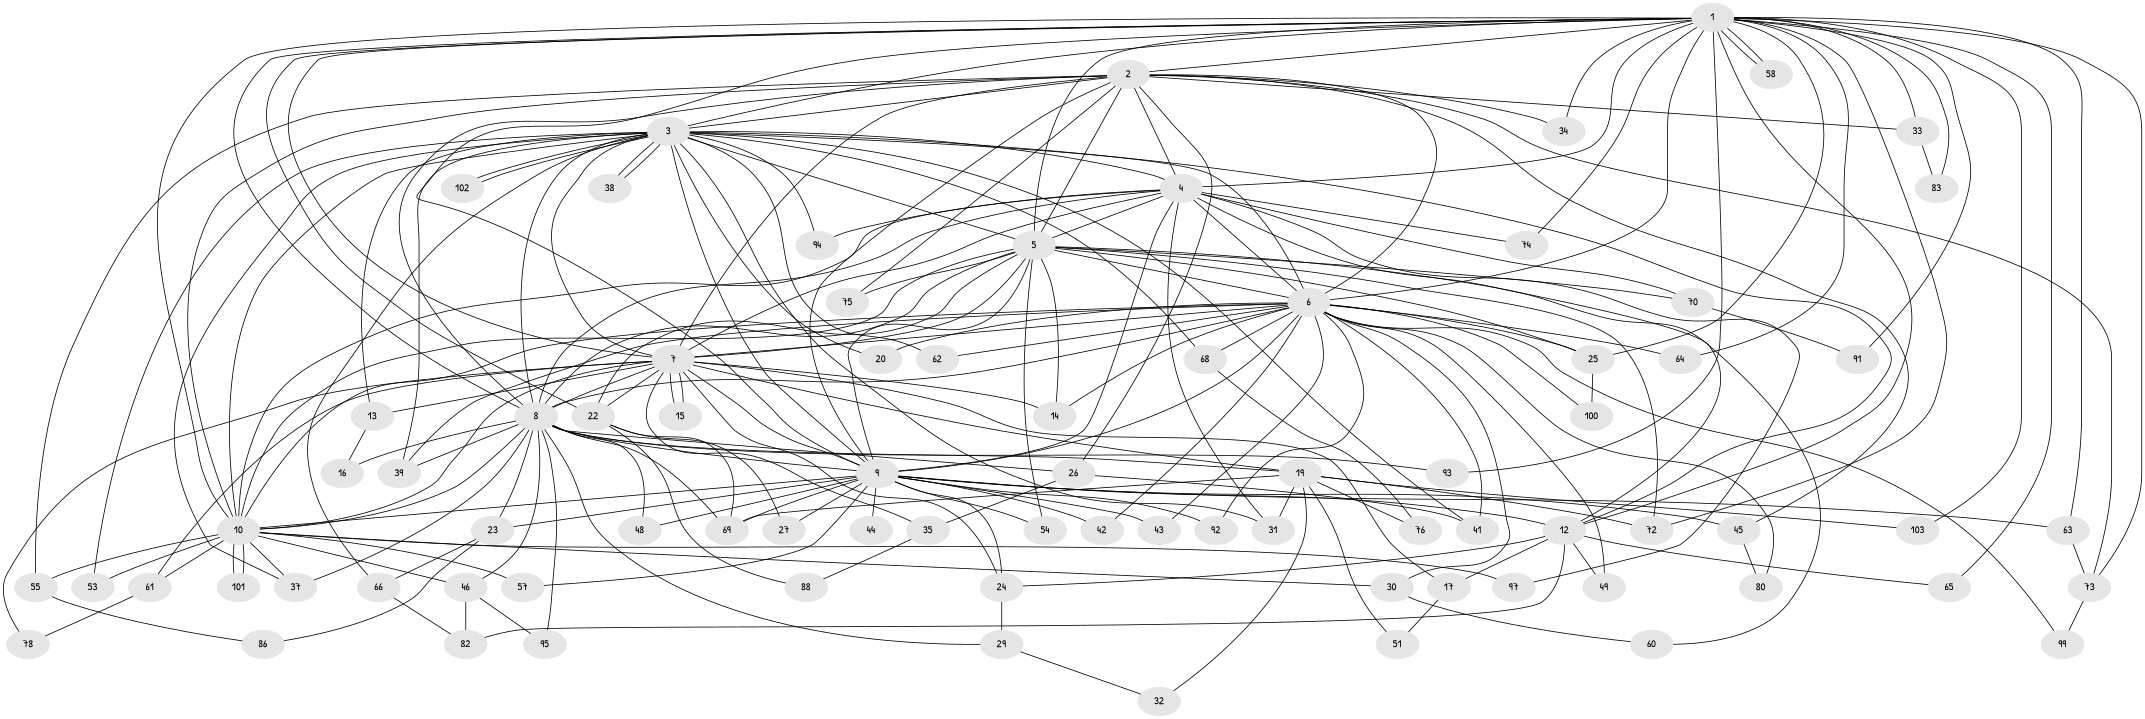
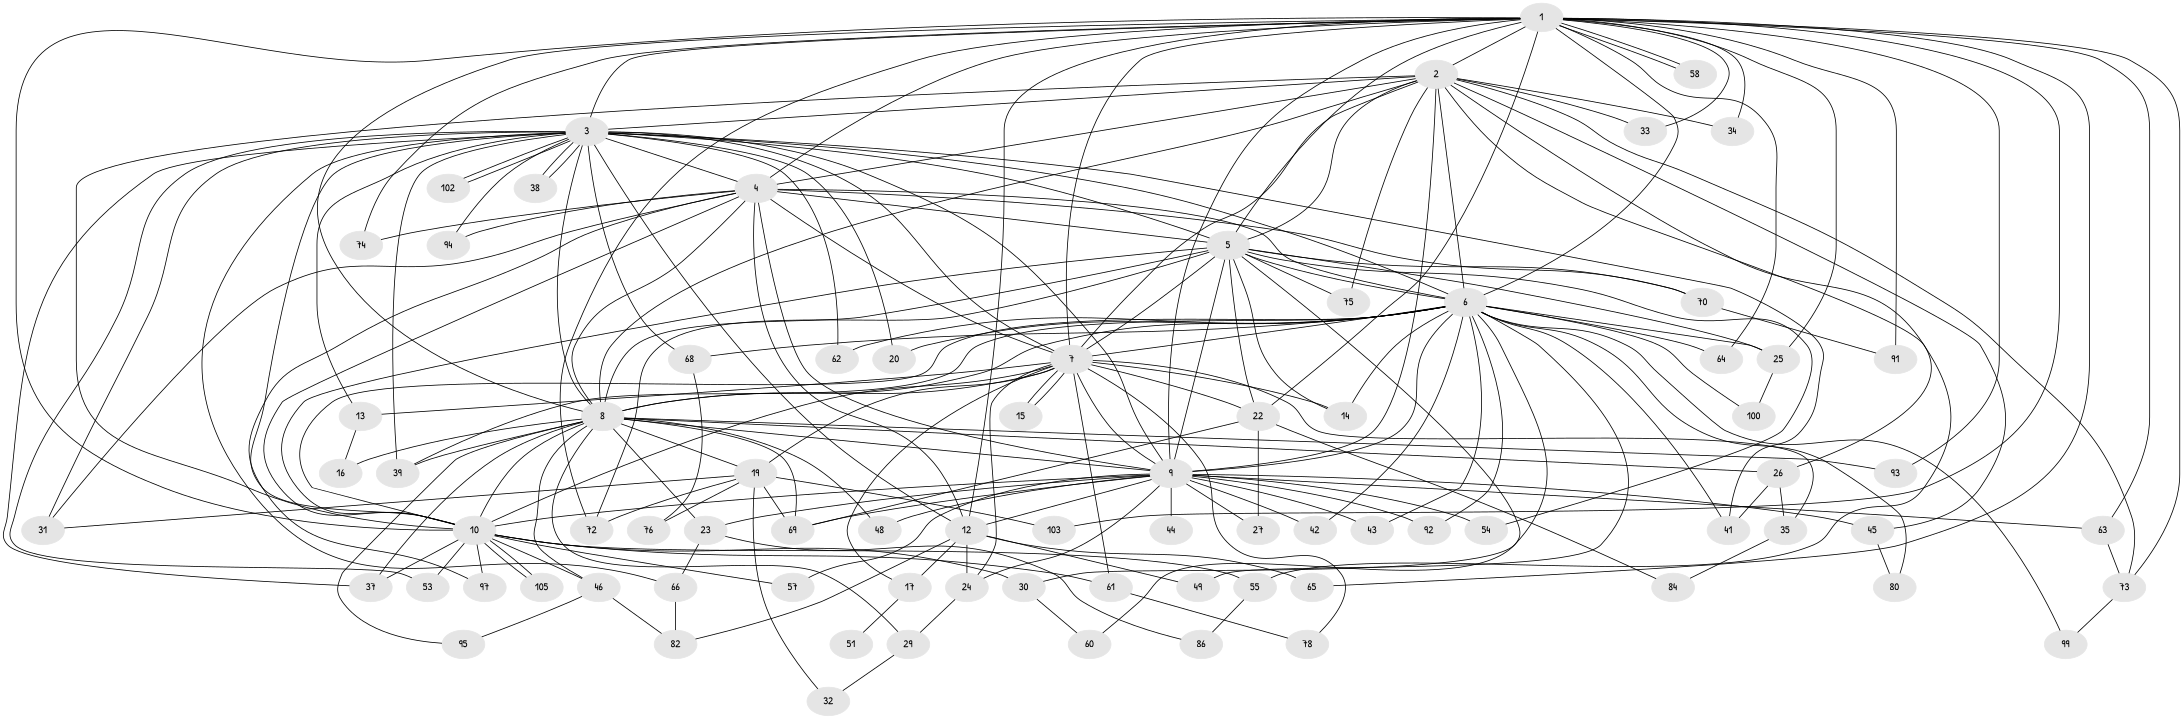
(1937, 188) -> none
(1343, 553) -> none
(239, 587) -> (542, 587)
(806, 587) -> (1673, 587)
